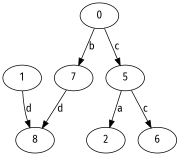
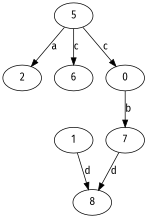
(111, 44) -> (97, 44)
